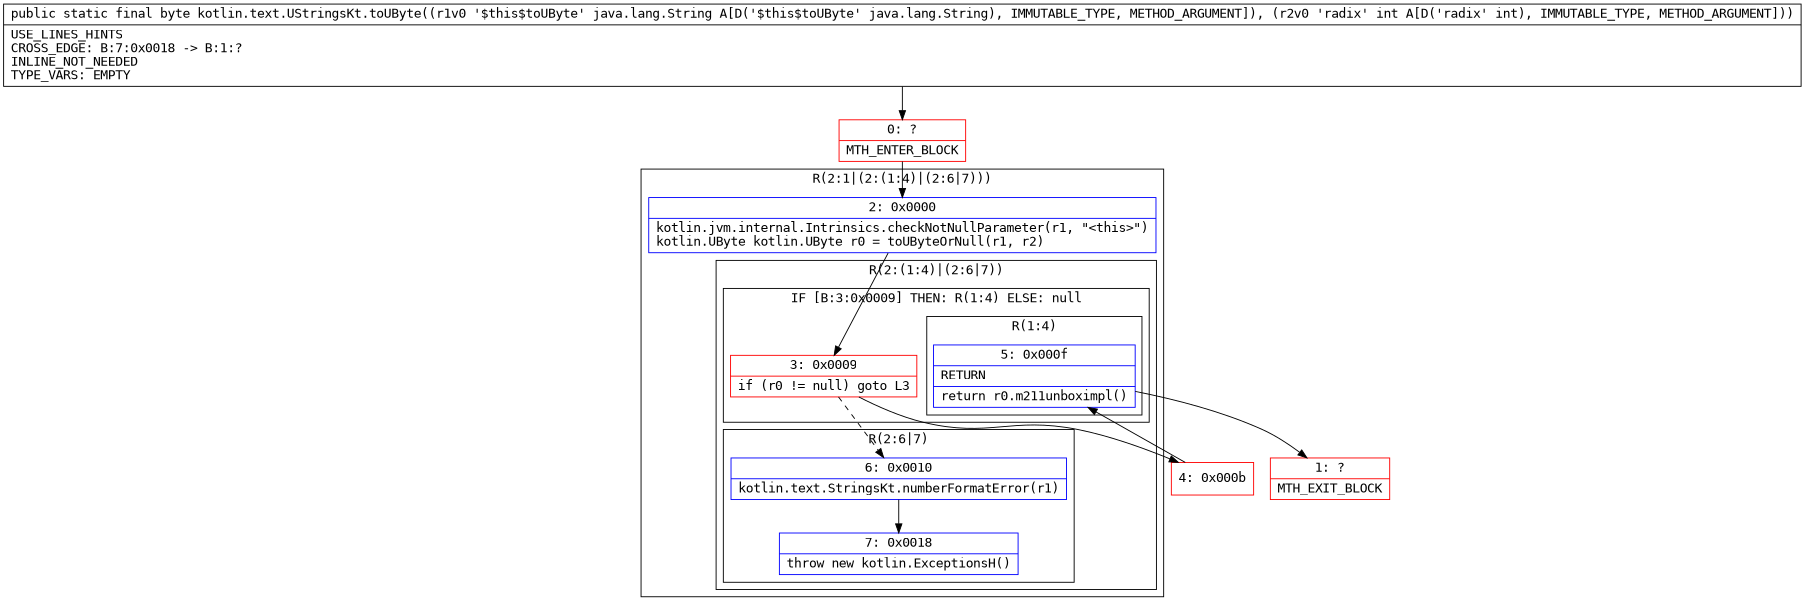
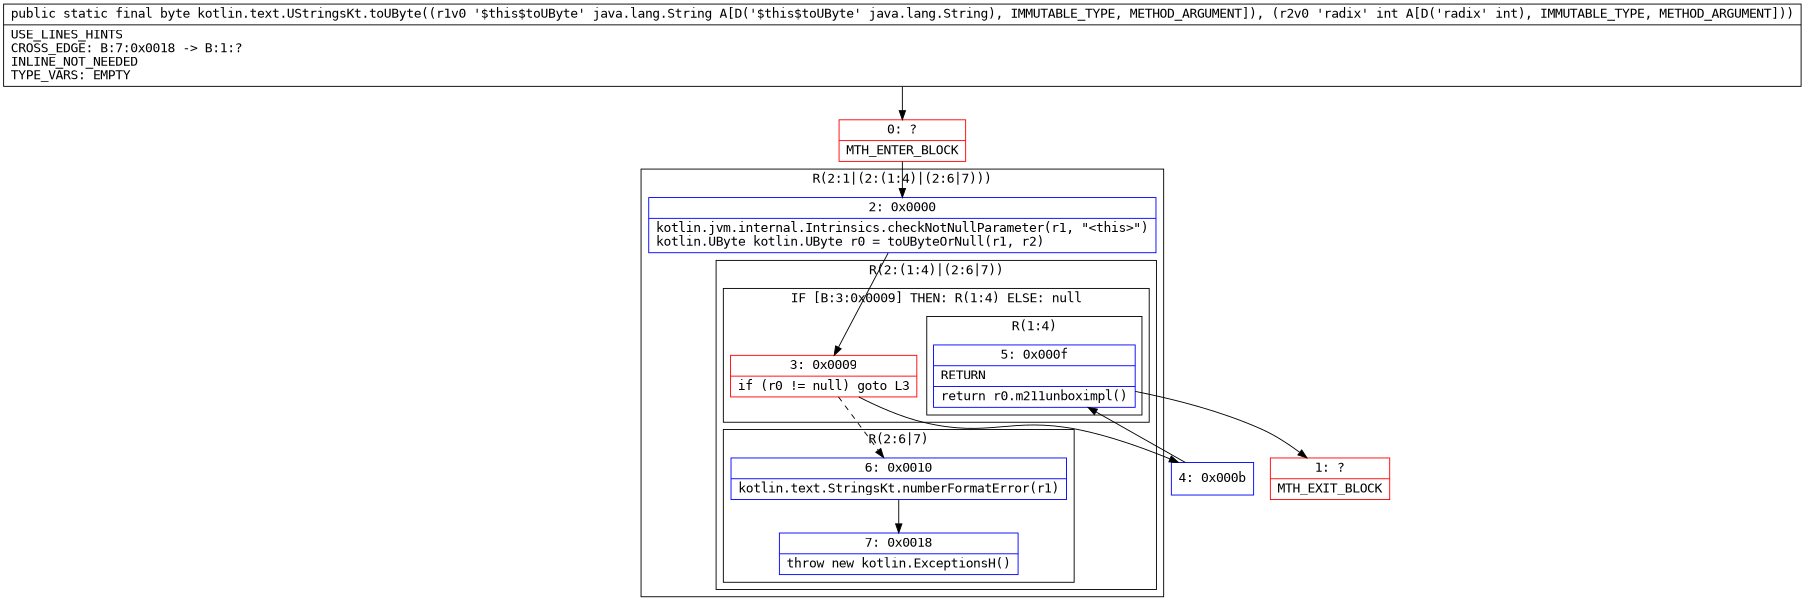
(1212, 479) -> (1212, 479)
